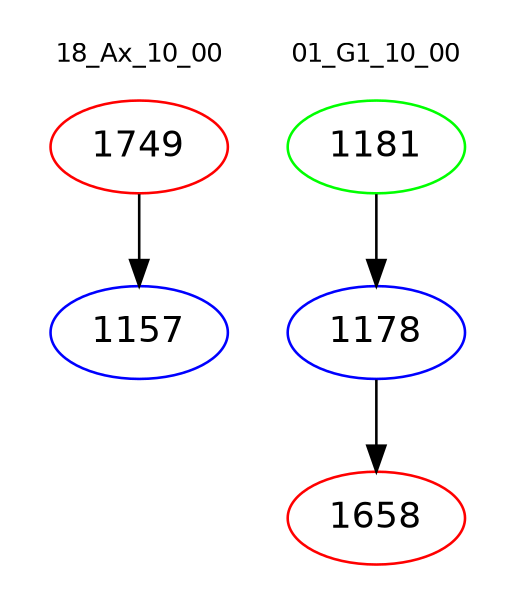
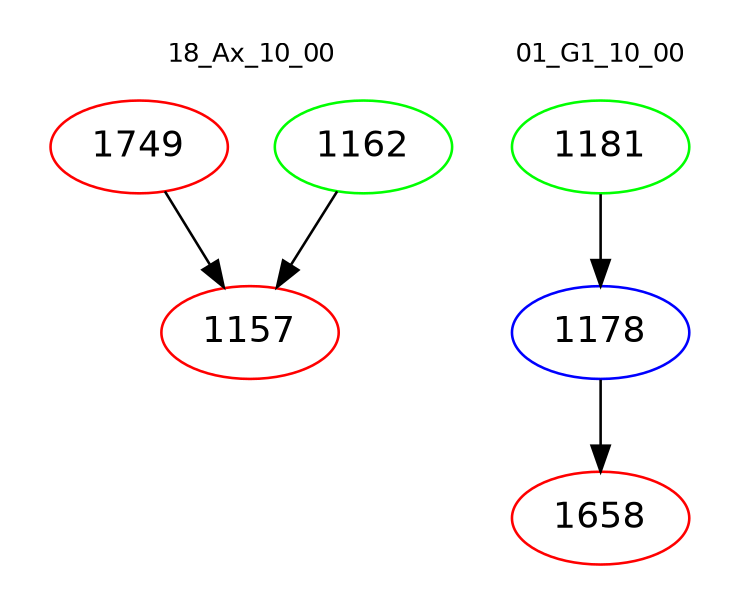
none -> (363, 147)
(139, 333) -> (250, 333)
